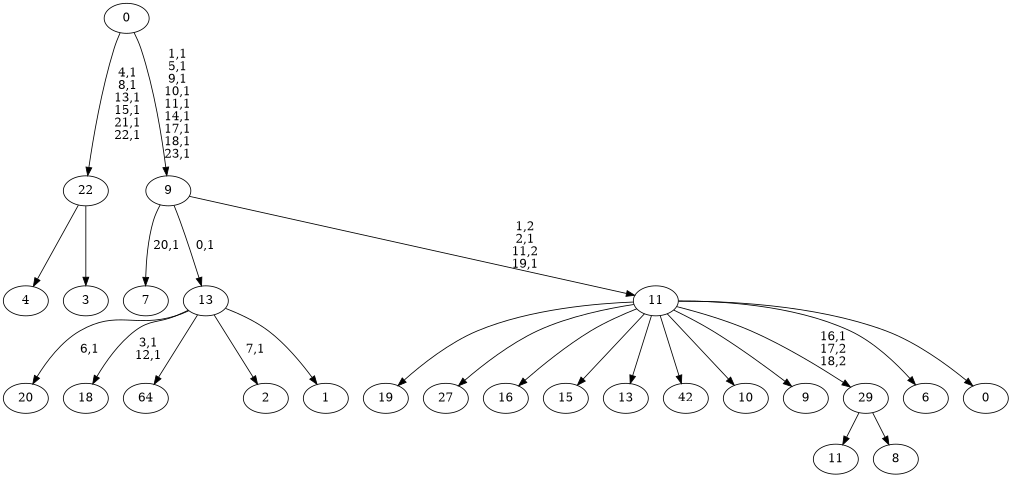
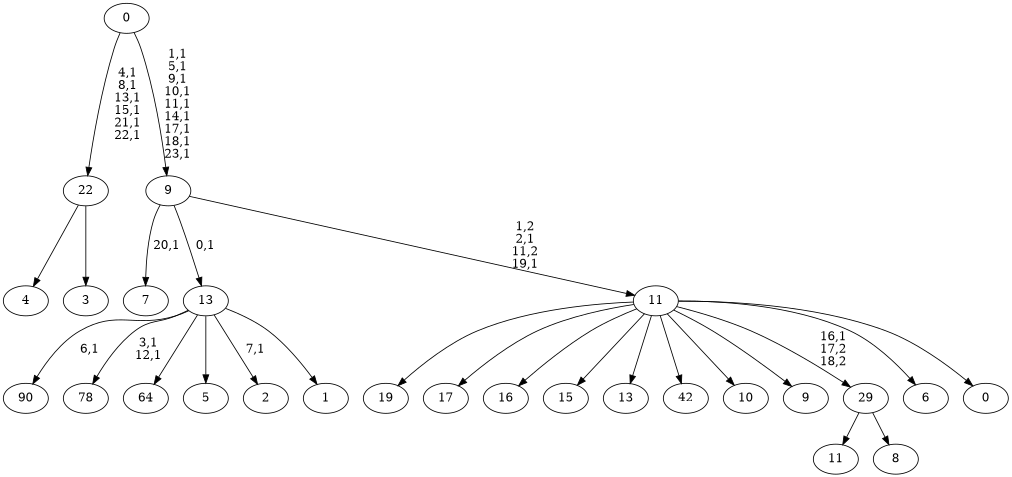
(26, 398) -> (26, 398)
(86, 398) -> (86, 398)
none -> (206, 398)
(446, 398) -> (446, 398)
